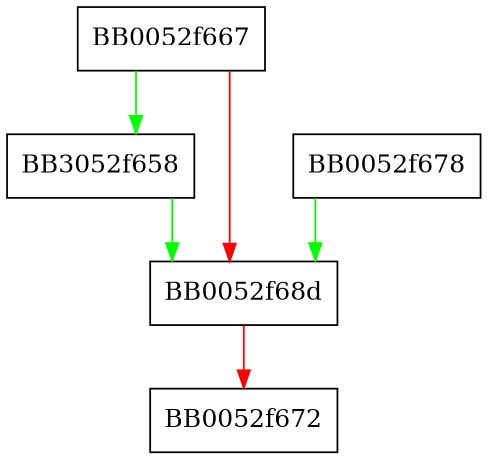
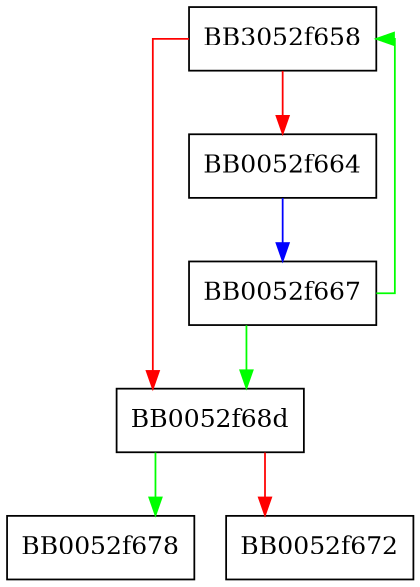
(230, 157) -> (246, 348)
none -> (283, 166)
(172, 221) -> (153, 187)
(315, 221) -> (155, 475)
